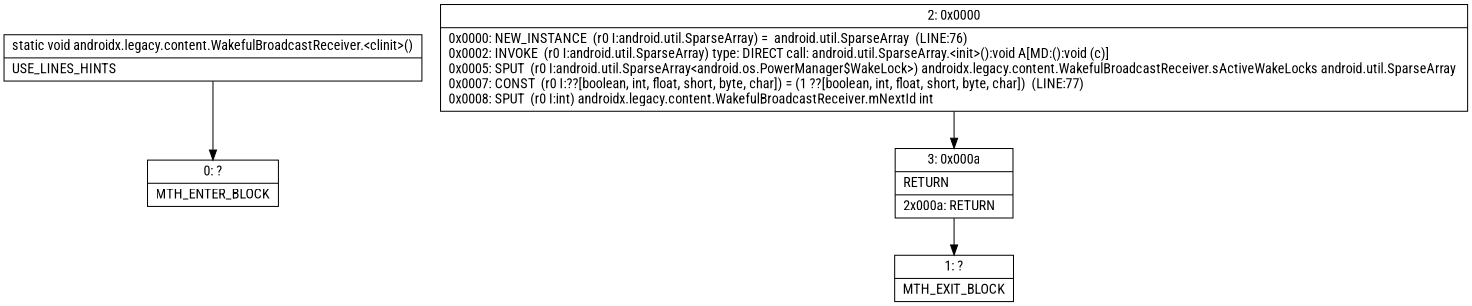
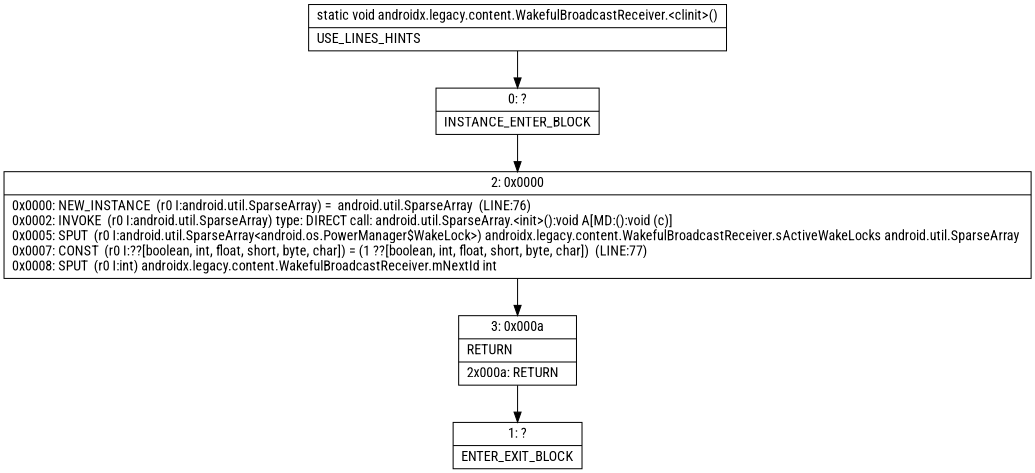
none -> (518, 148)
(213, 194) -> (518, 122)
(954, 289) -> (518, 457)
